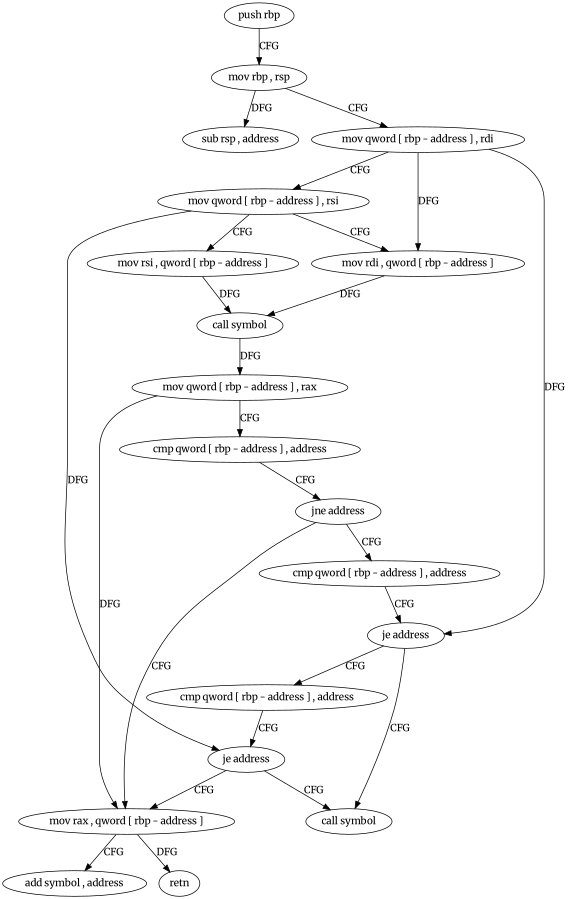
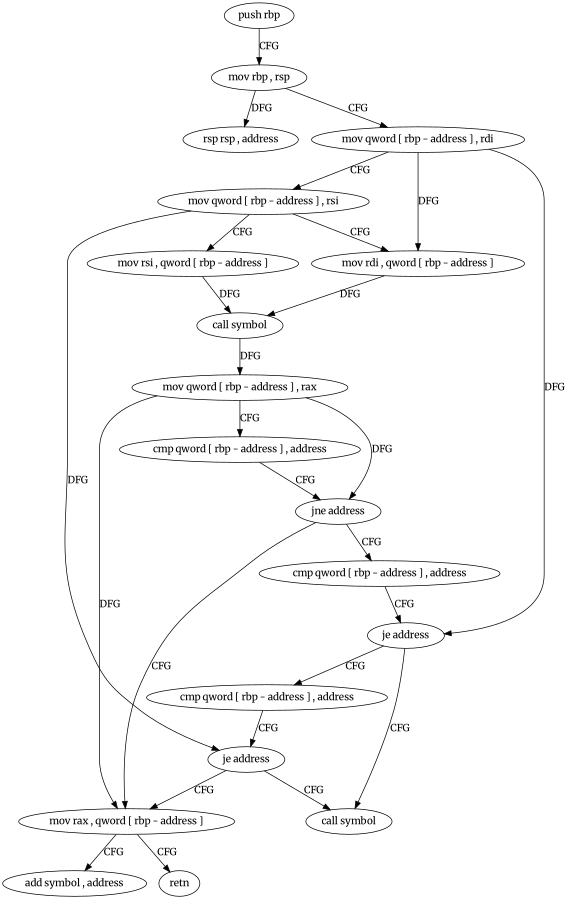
(241, 140) -> (241, 140)
none -> (363, 432)
(167, 853) -> (167, 853)
